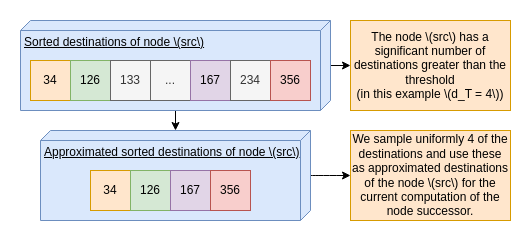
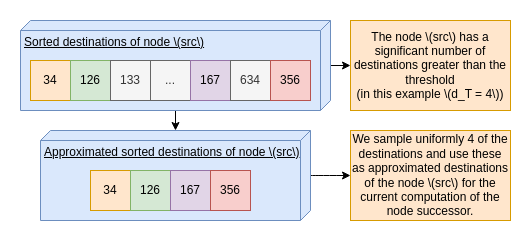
(251, 81) -> (251, 81)
